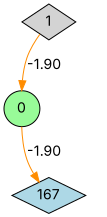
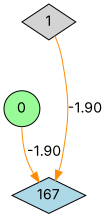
(28, 56) -> (68, 103)
